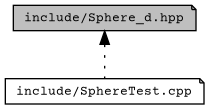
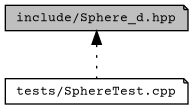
(105, 91) -> (97, 91)
